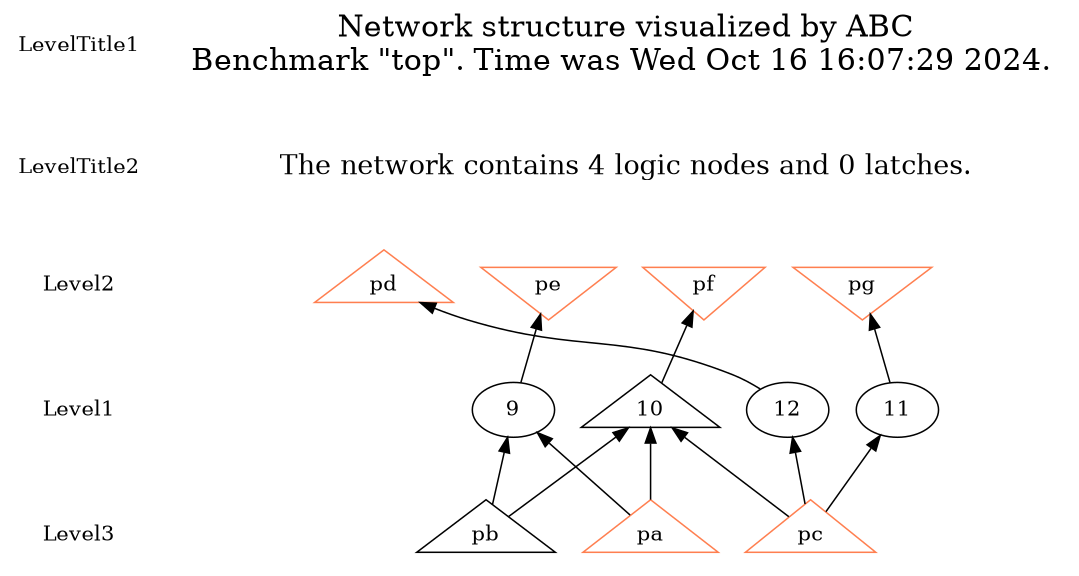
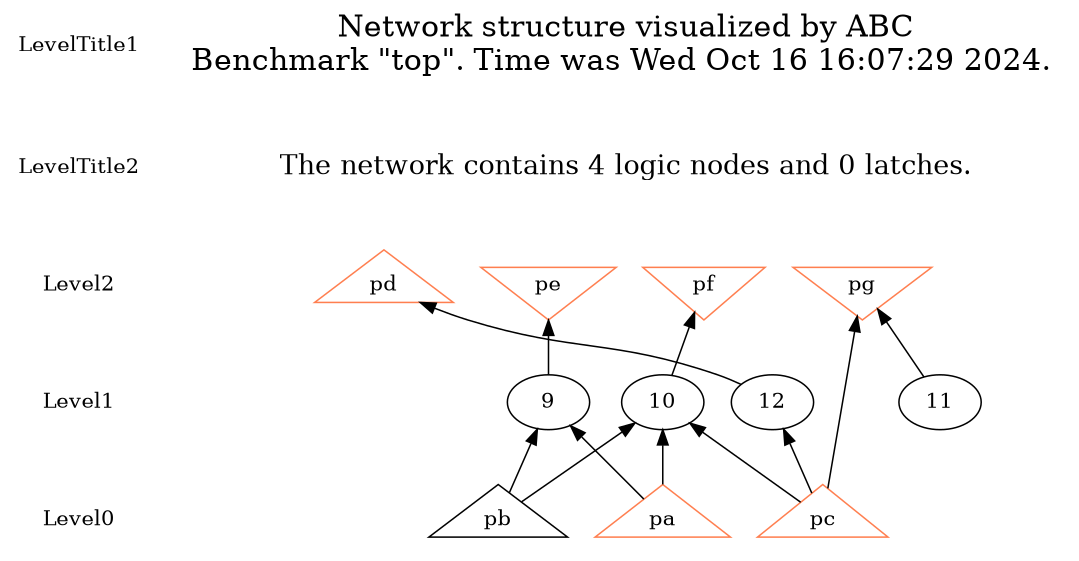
(651, 410) -> (663, 402)
(849, 480) -> (841, 410)
(79, 535) -> (79, 520)
